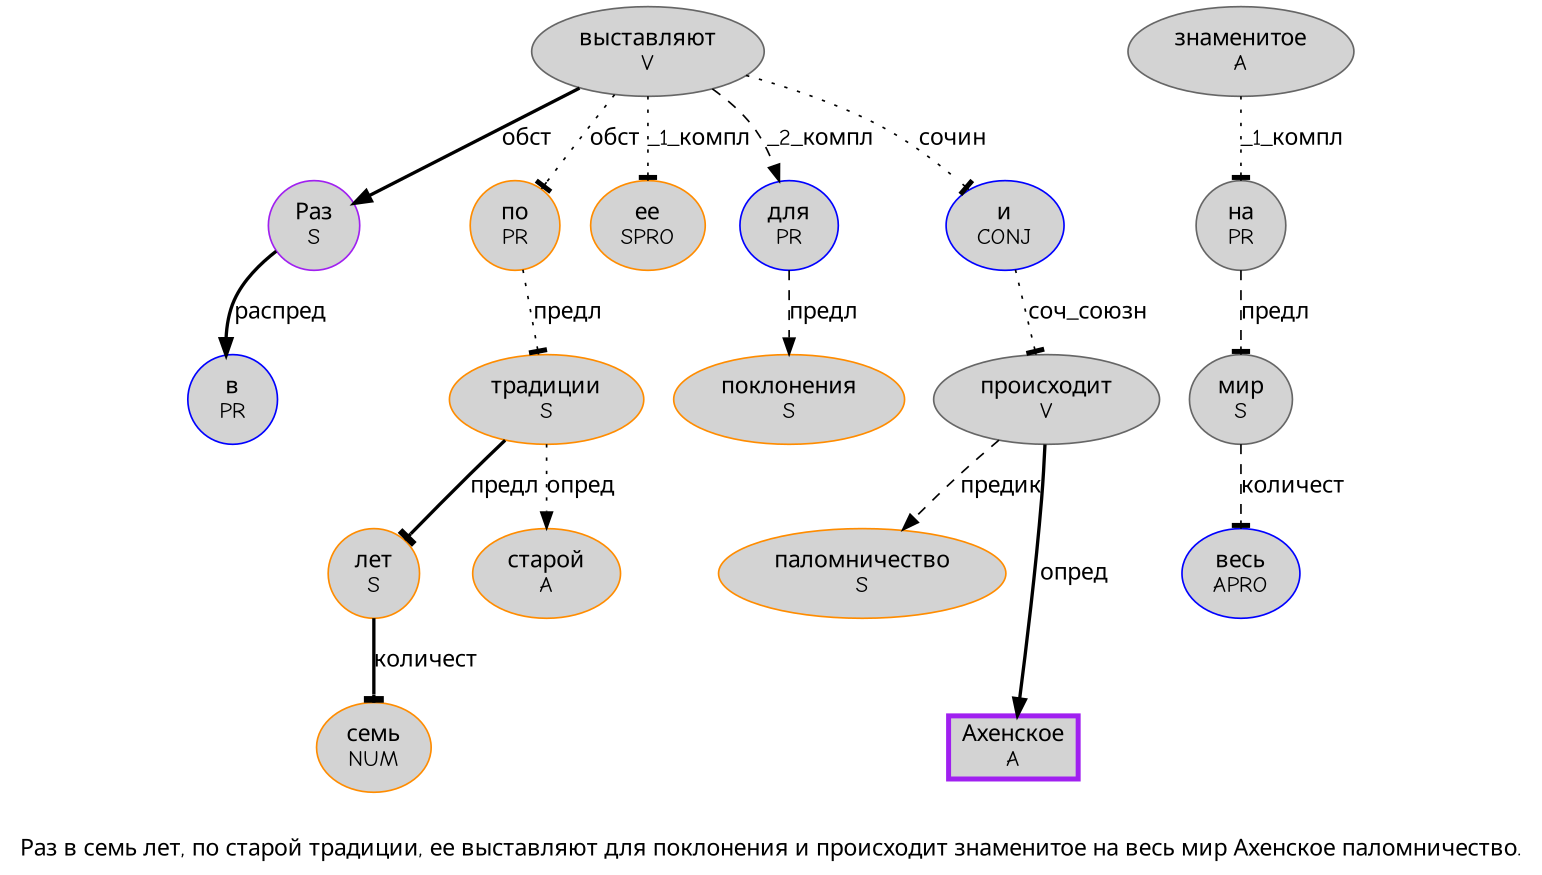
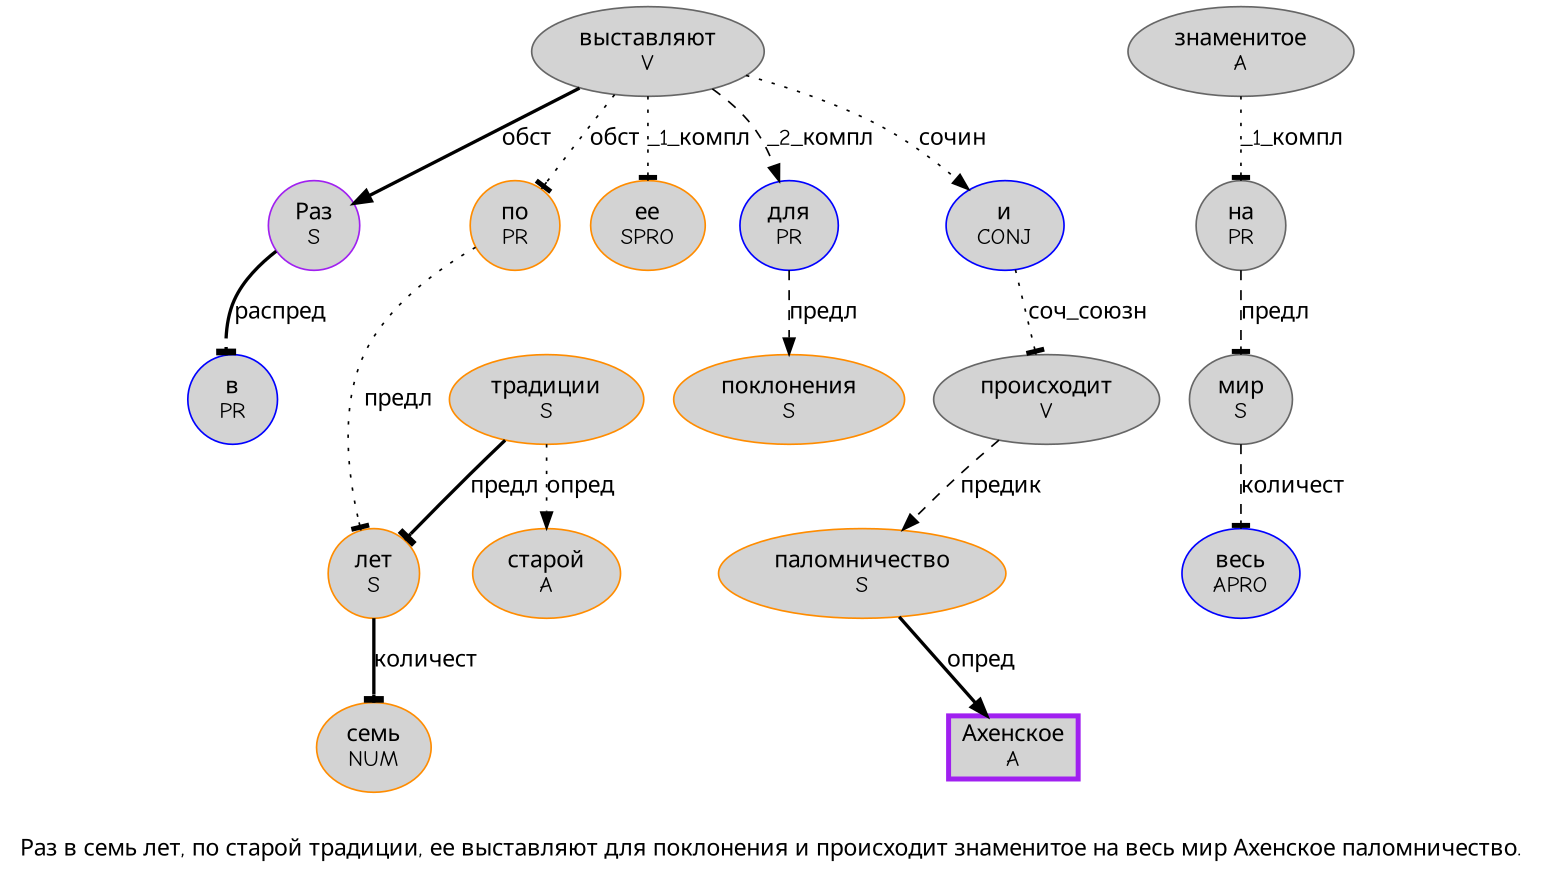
(857, 115) -> (857, 115)
(240, 289) -> (240, 289)
(530, 308) -> (362, 361)
(1035, 572) -> (937, 660)
